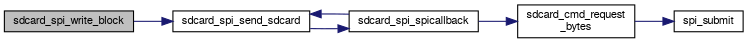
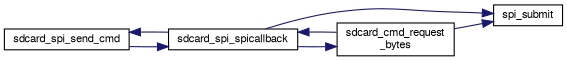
none -> (373, 9)
(69, 21) -> none
(241, 21) -> (67, 39)
none -> (323, 32)
